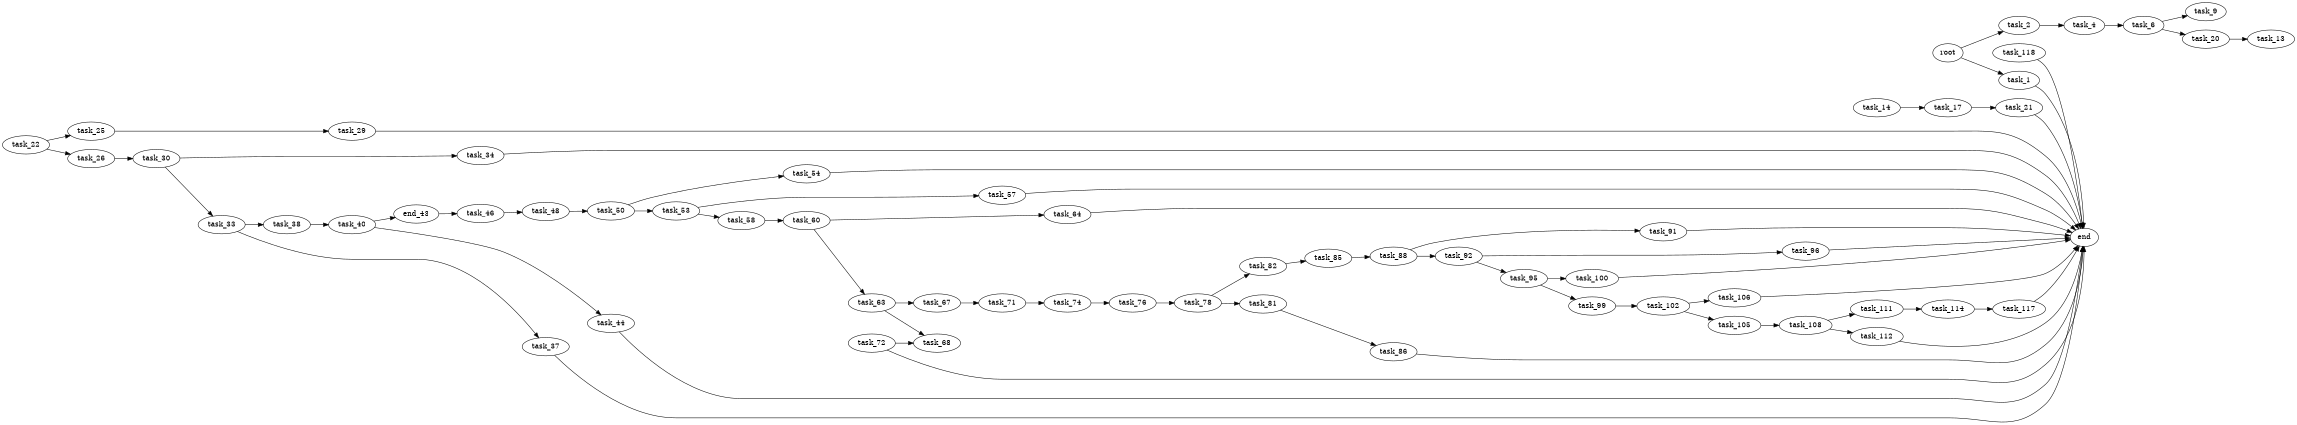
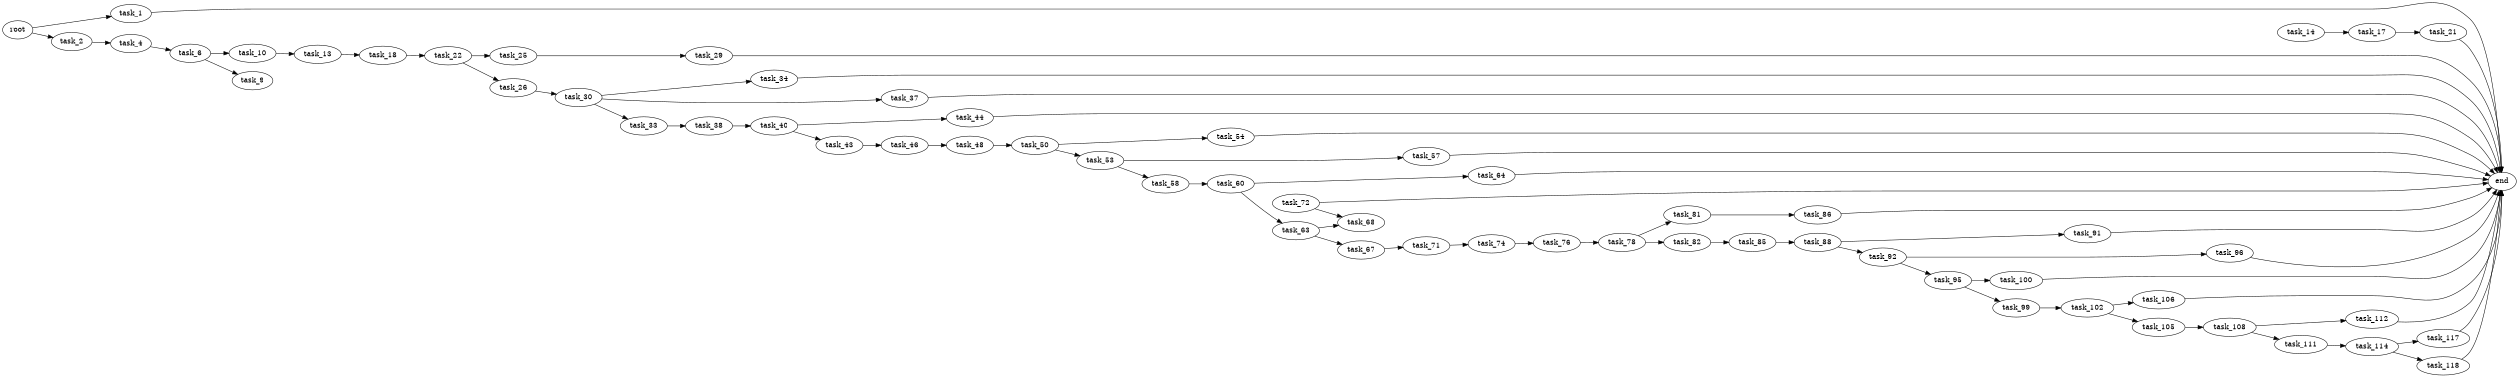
(2206, 39) -> (252, 53)
none -> (383, 55)
(416, 214) -> (839, 145)
(397, 259) -> (739, 103)
none -> (2405, 356)
